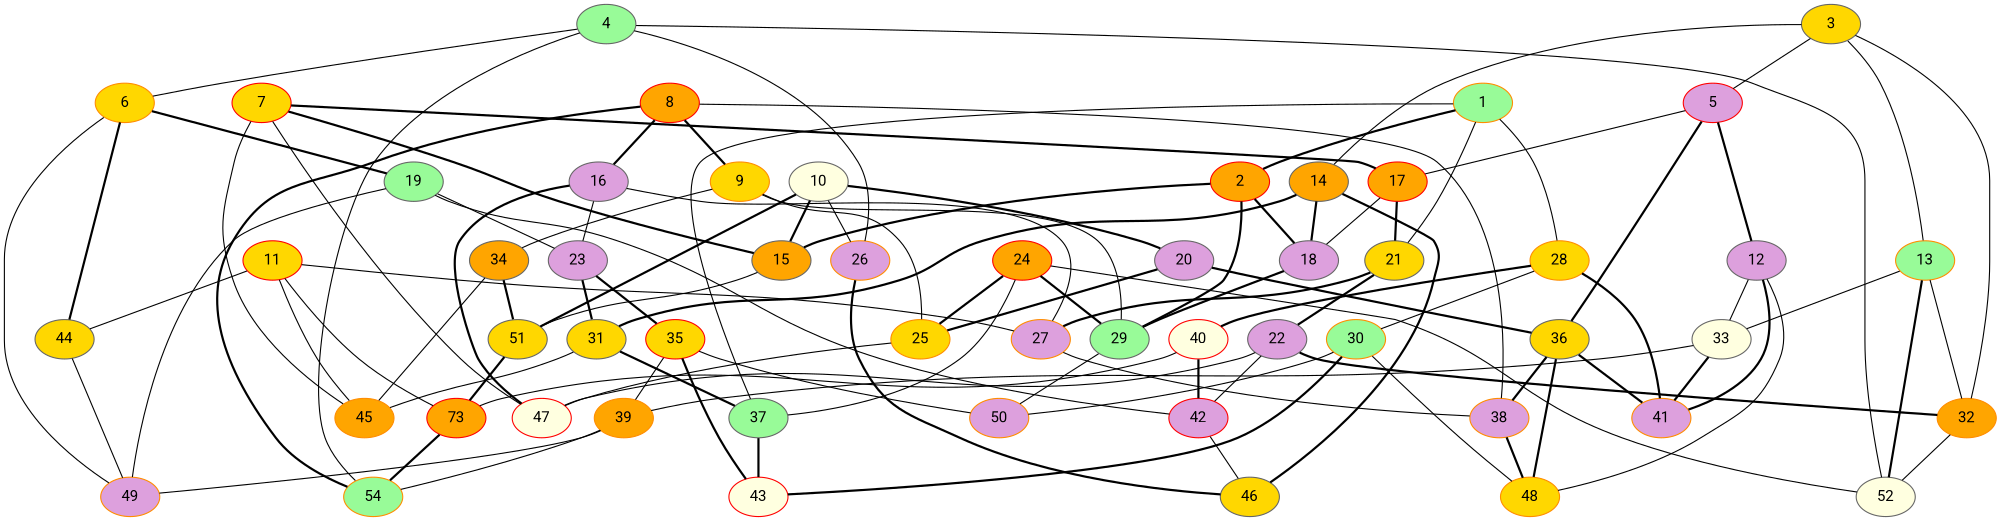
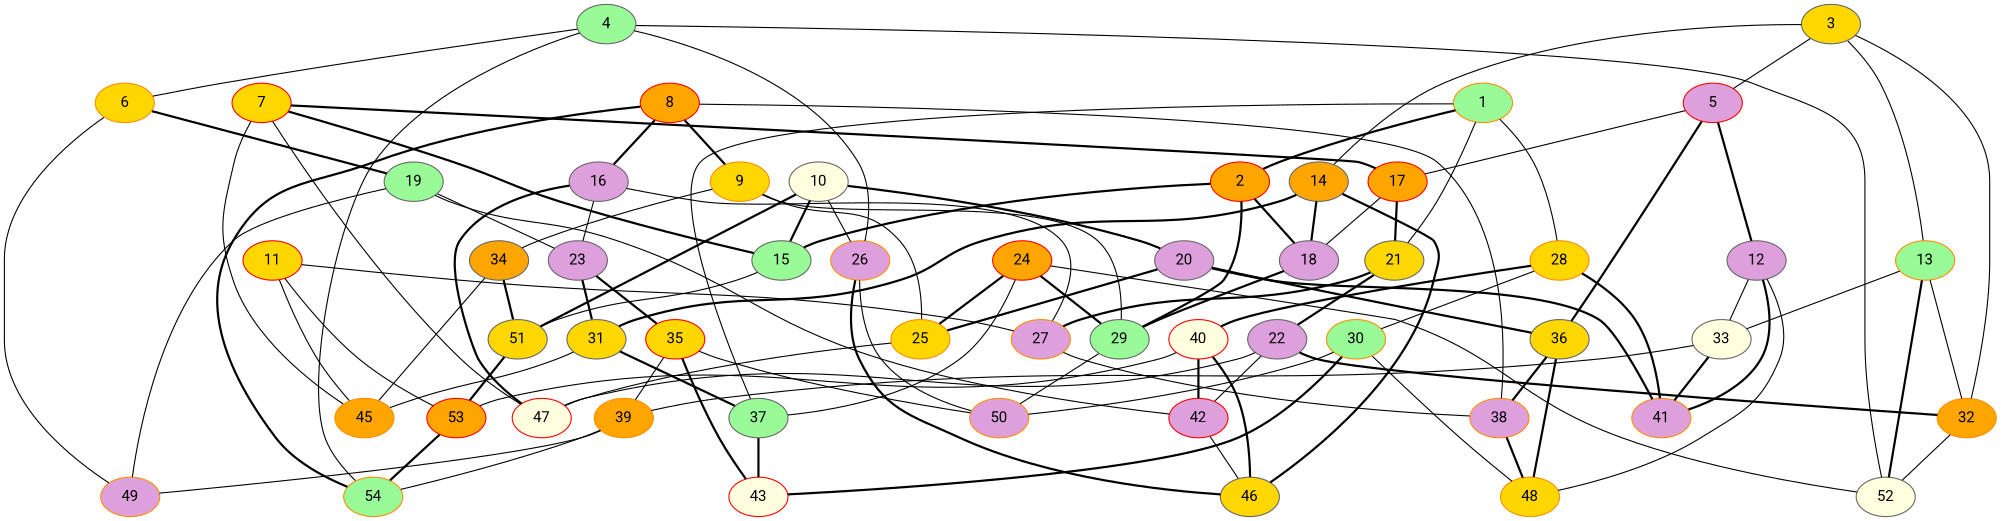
(781, 260) -> (781, 260)
(65, 339) -> none
none -> (892, 371)
(1611, 379) -> (1455, 291)
none -> (1242, 413)
(456, 418) -> (456, 418)
